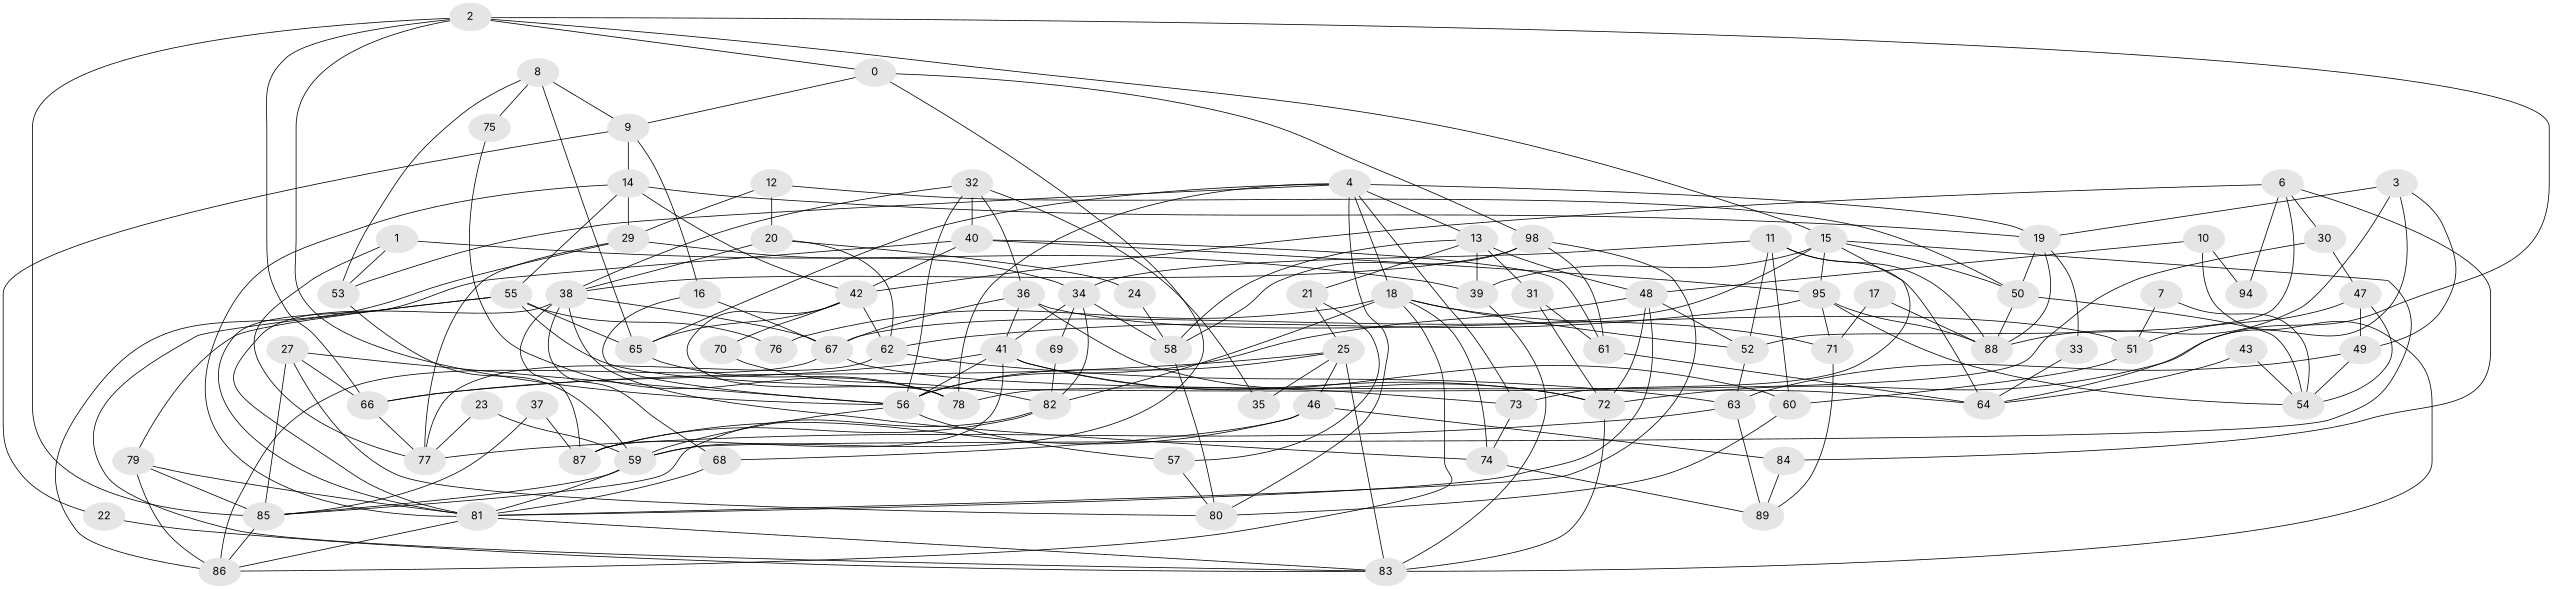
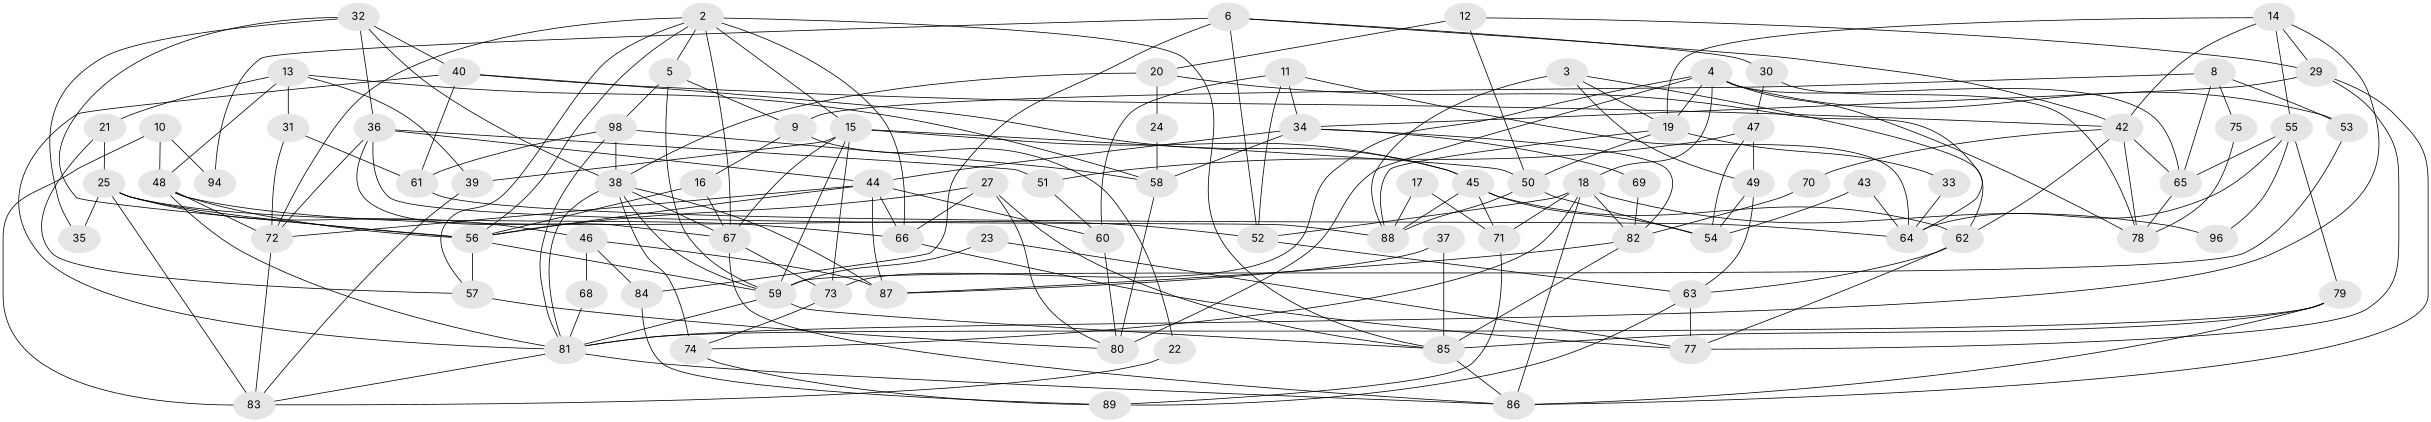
(875, 72) -> (670, 72)
none -> (723, 122)
none -> (536, 154)
(628, 156) -> none
(1411, 210) -> none
(397, 239) -> none
(1886, 265) -> (588, 216)
(1819, 294) -> (1473, 183)
(2161, 294) -> none
(776, 350) -> (2217, 239)
(1001, 350) -> (873, 183)
(628, 397) -> (684, 258)
(180, 515) -> none
